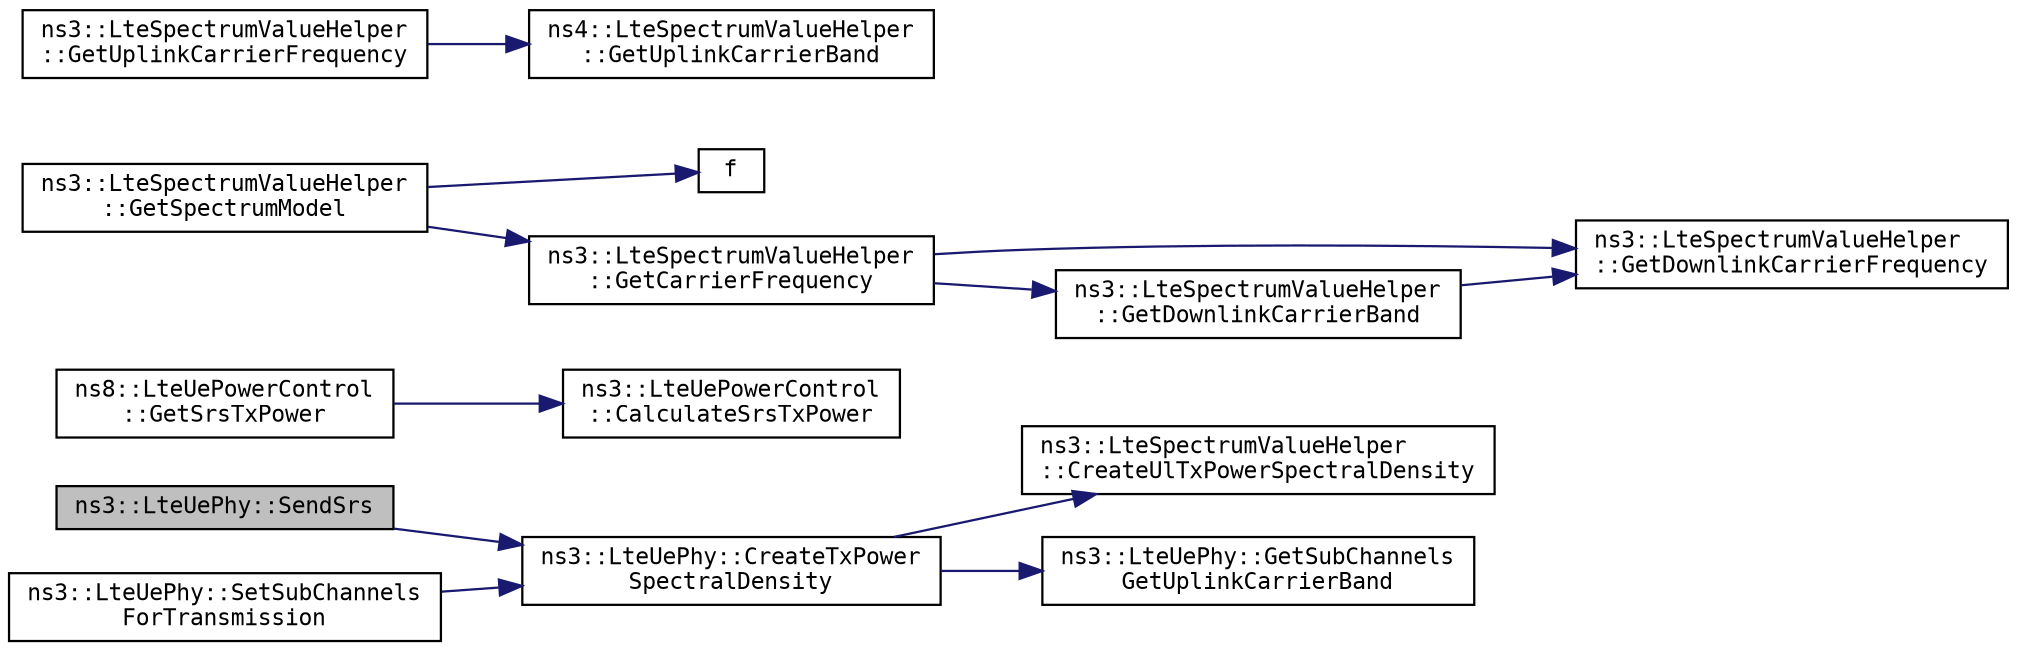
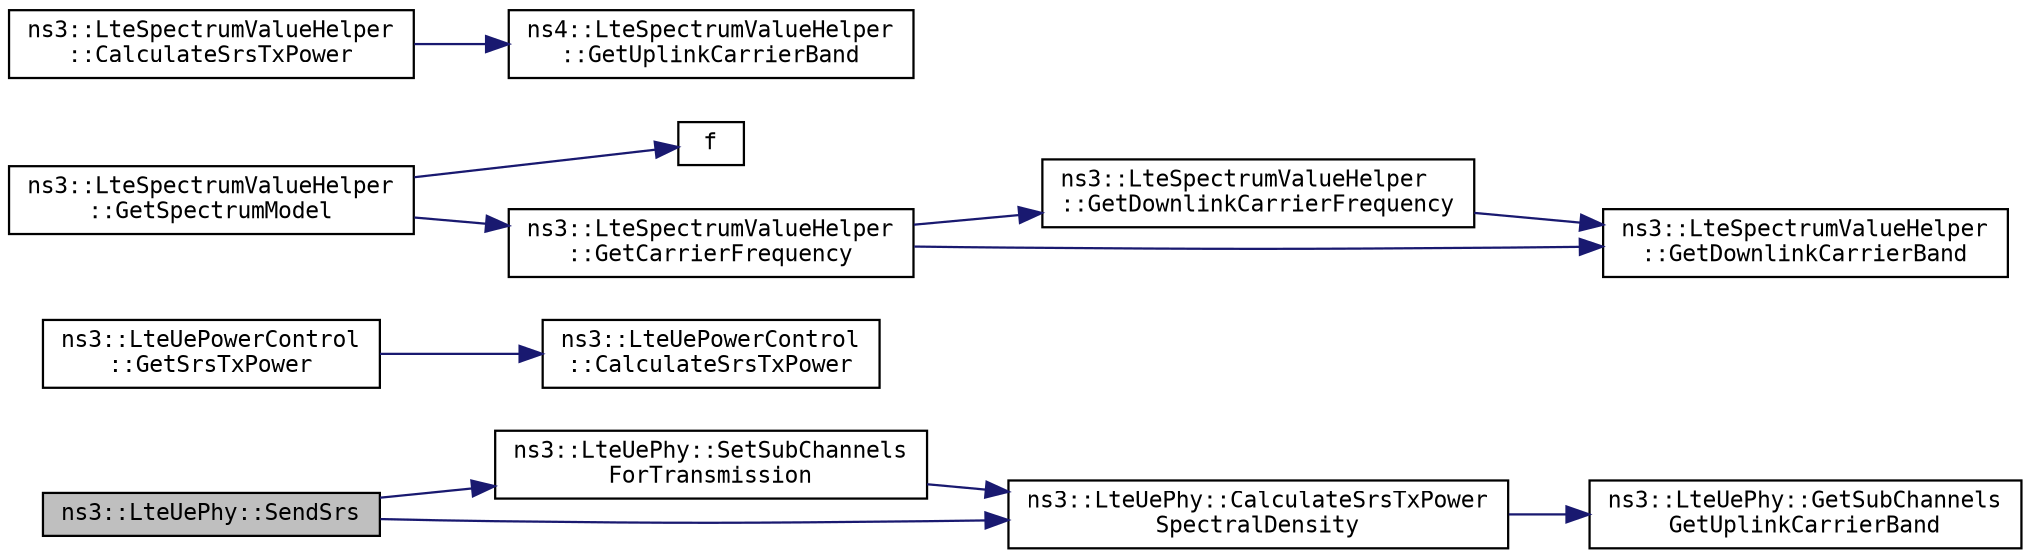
(225, 44) -> (211, 44)
(1507, 281) -> (1527, 218)
(225, 404) -> (211, 354)
(1258, 460) -> none
none -> (426, 493)
(731, 571) -> (1258, 514)
